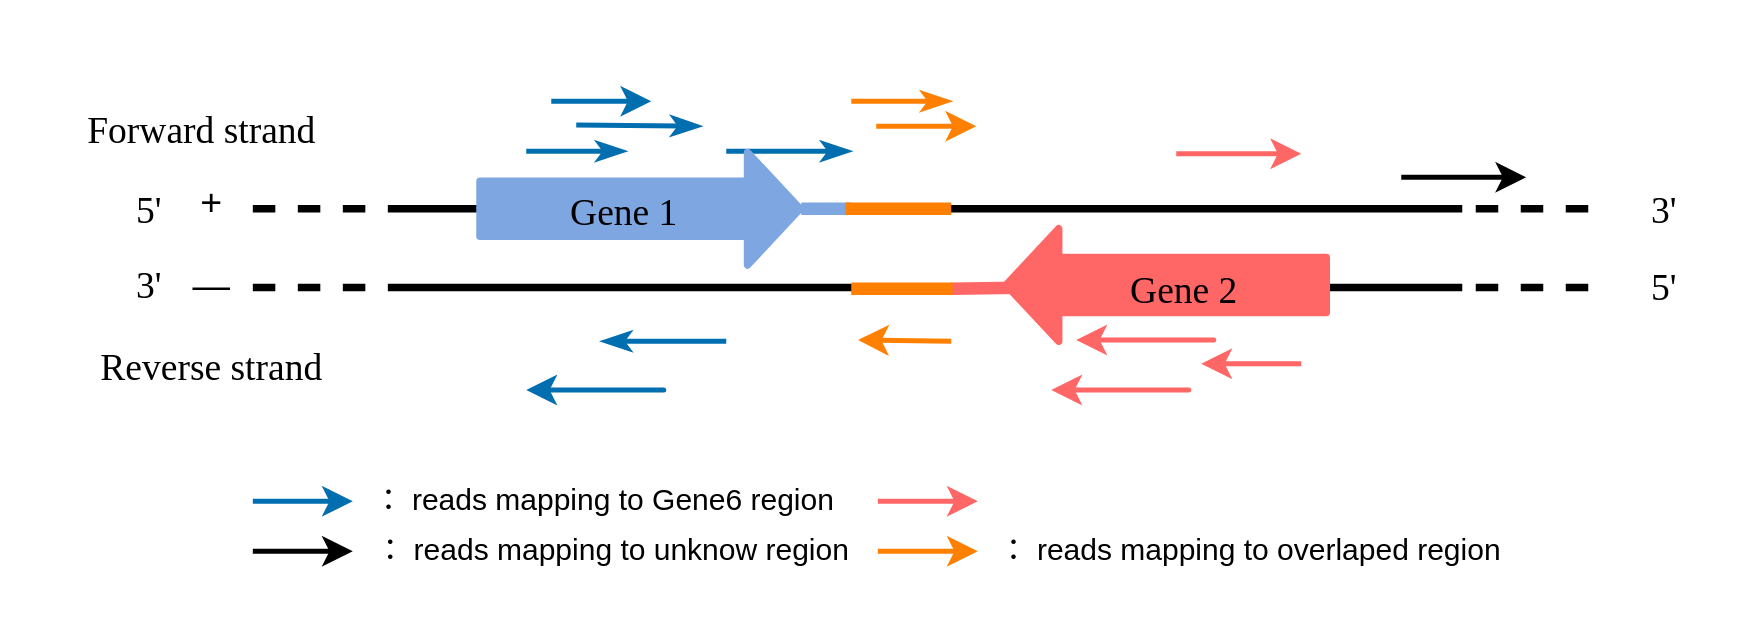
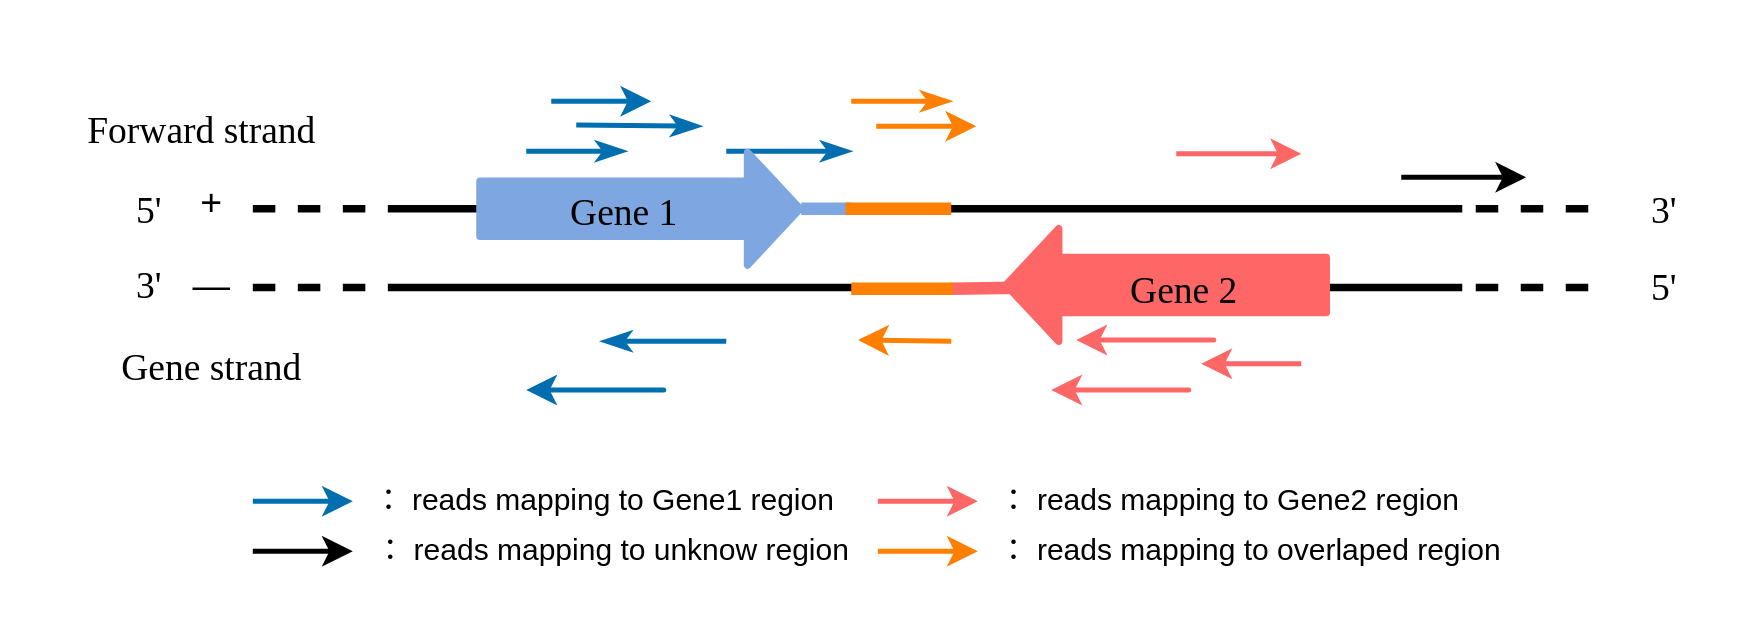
(213, 366) -> (213, 366)
(605, 501) -> (605, 501)
none -> (1228, 501)
